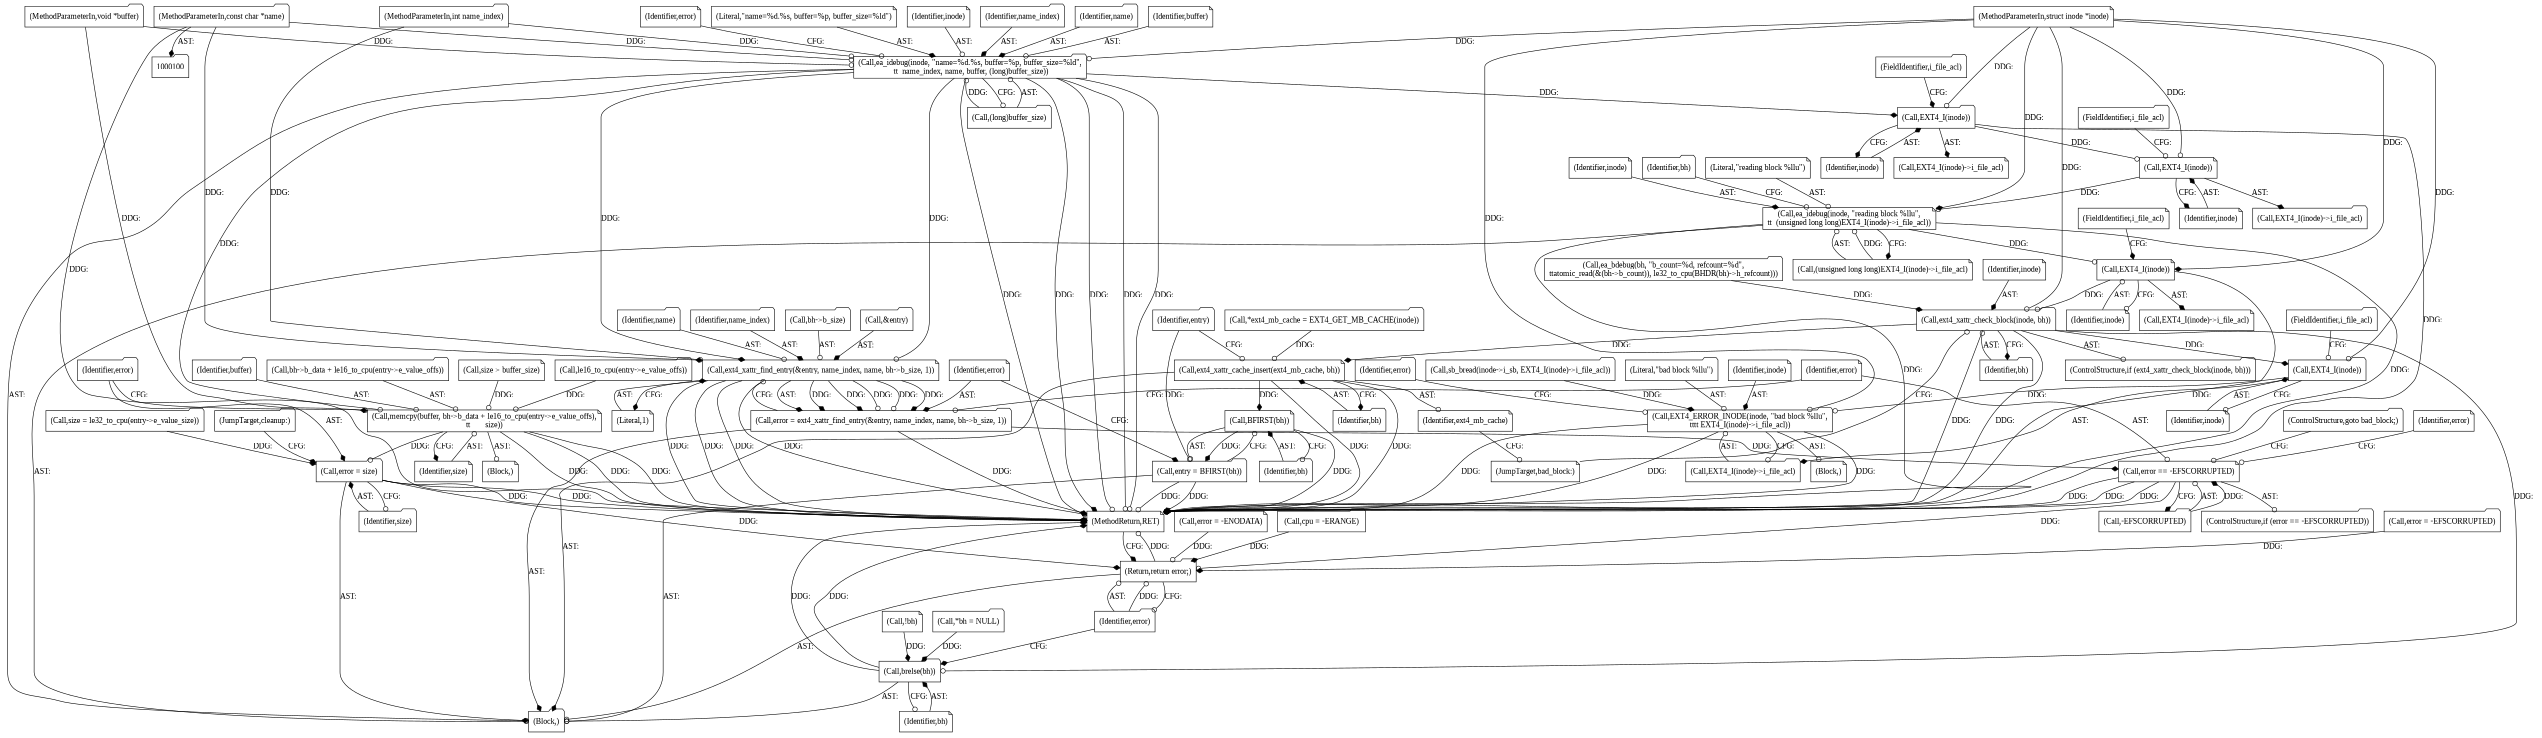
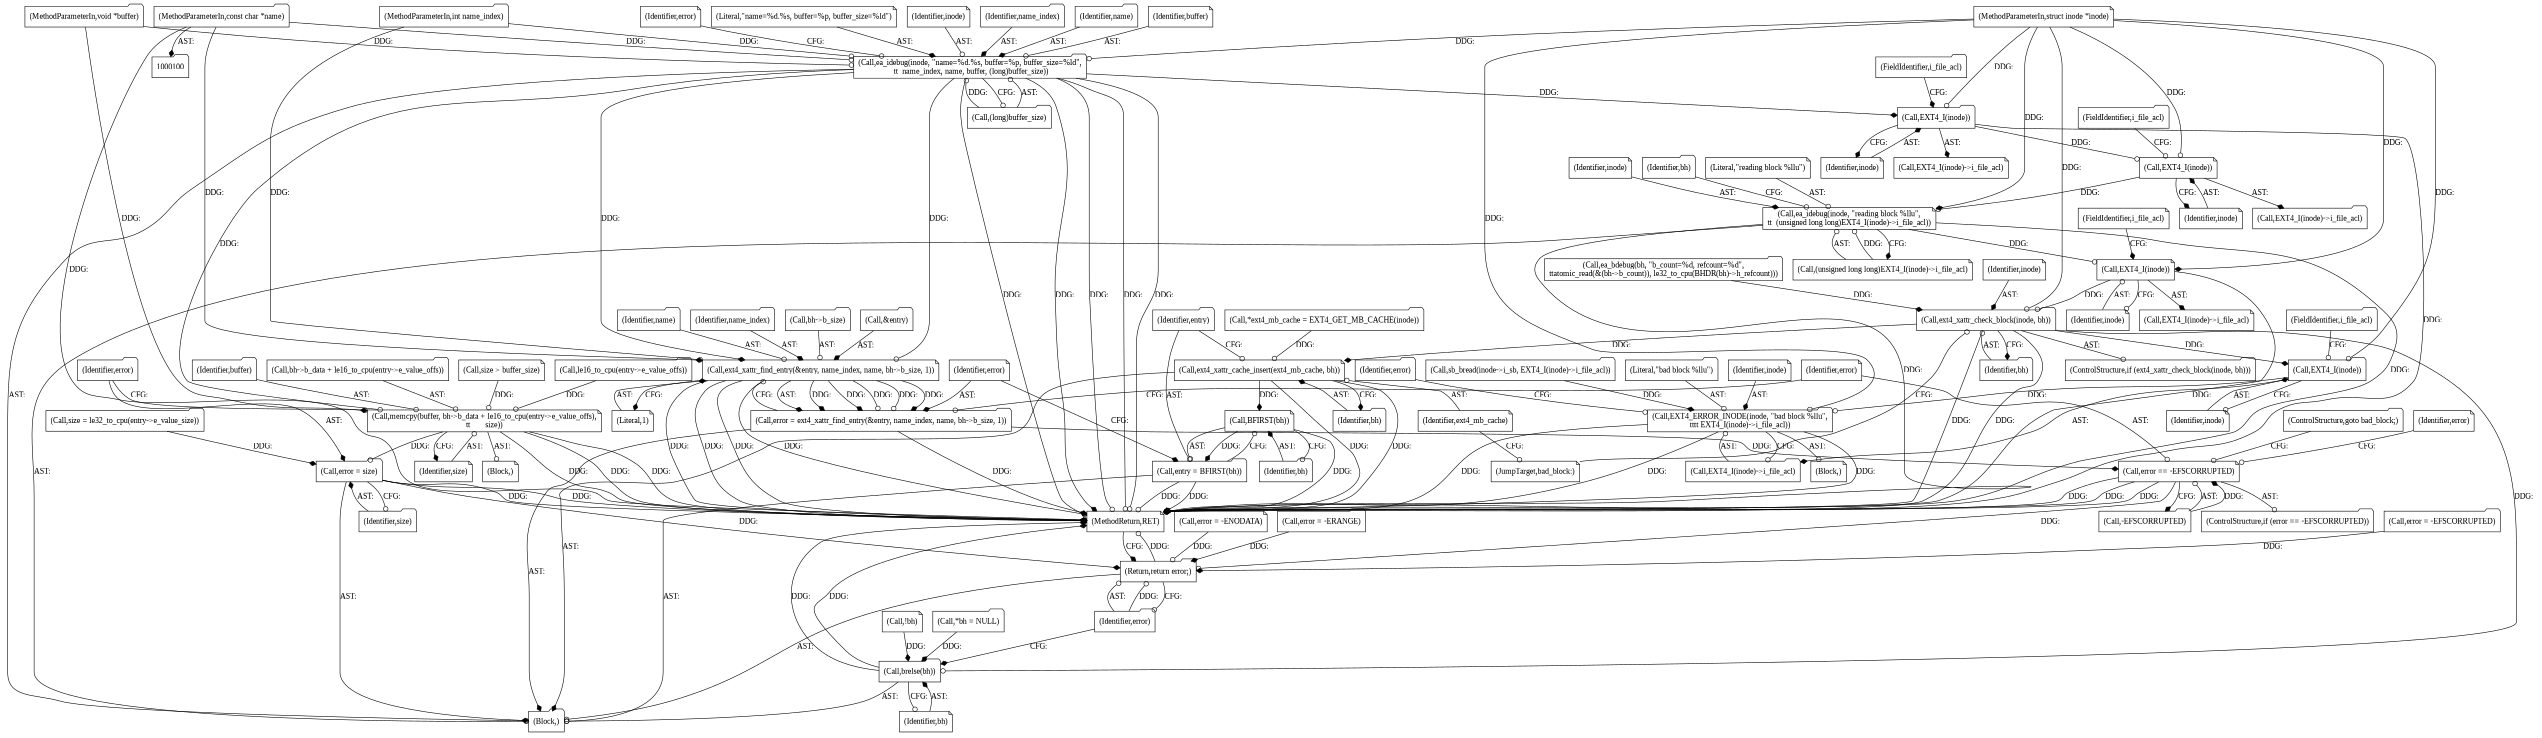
(1381, 385) -> (1397, 386)
(1176, 395) -> (1176, 395)
(255, 421) -> none
(1322, 522) -> (1322, 522)
